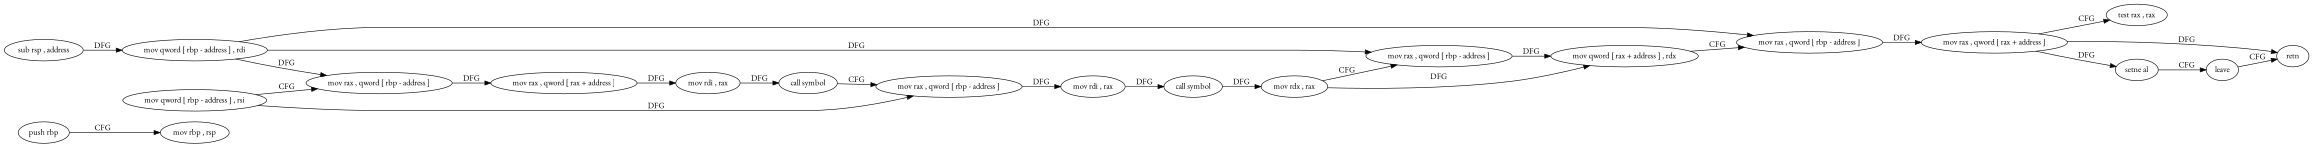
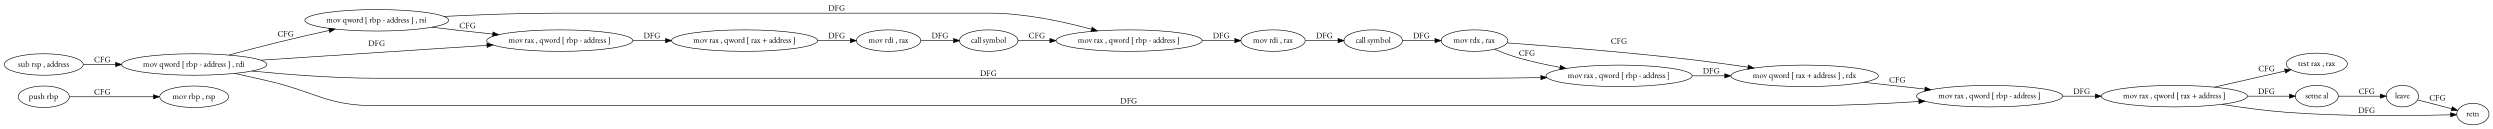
none -> (279, 42)
(103, 46) -> (102, 60)
(1439, 77) -> (1619, 42)
